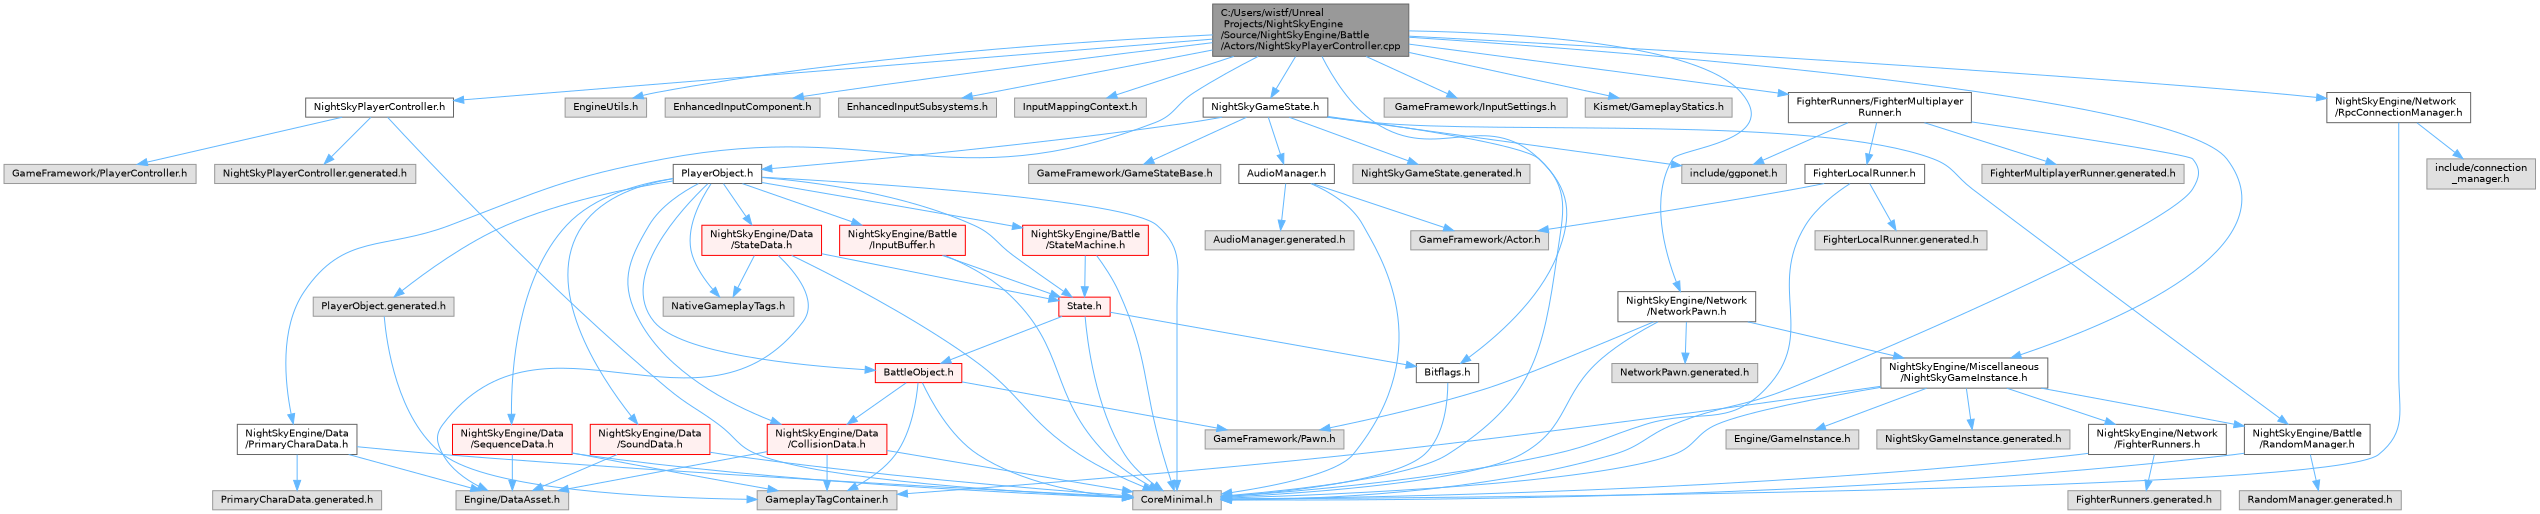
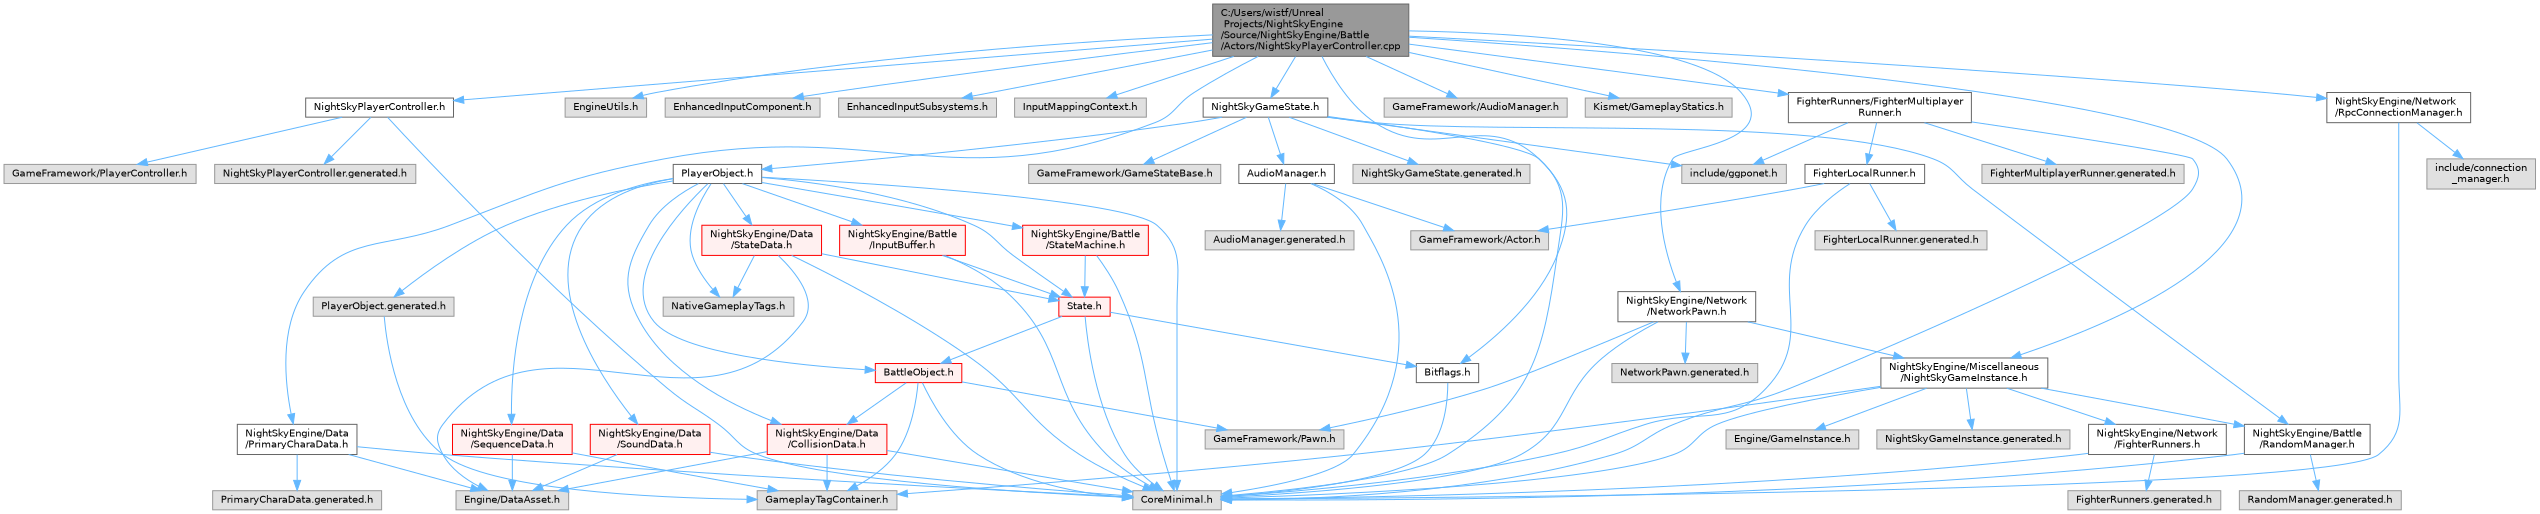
(1476, 108) -> (1476, 108)
(847, 482) -> none
